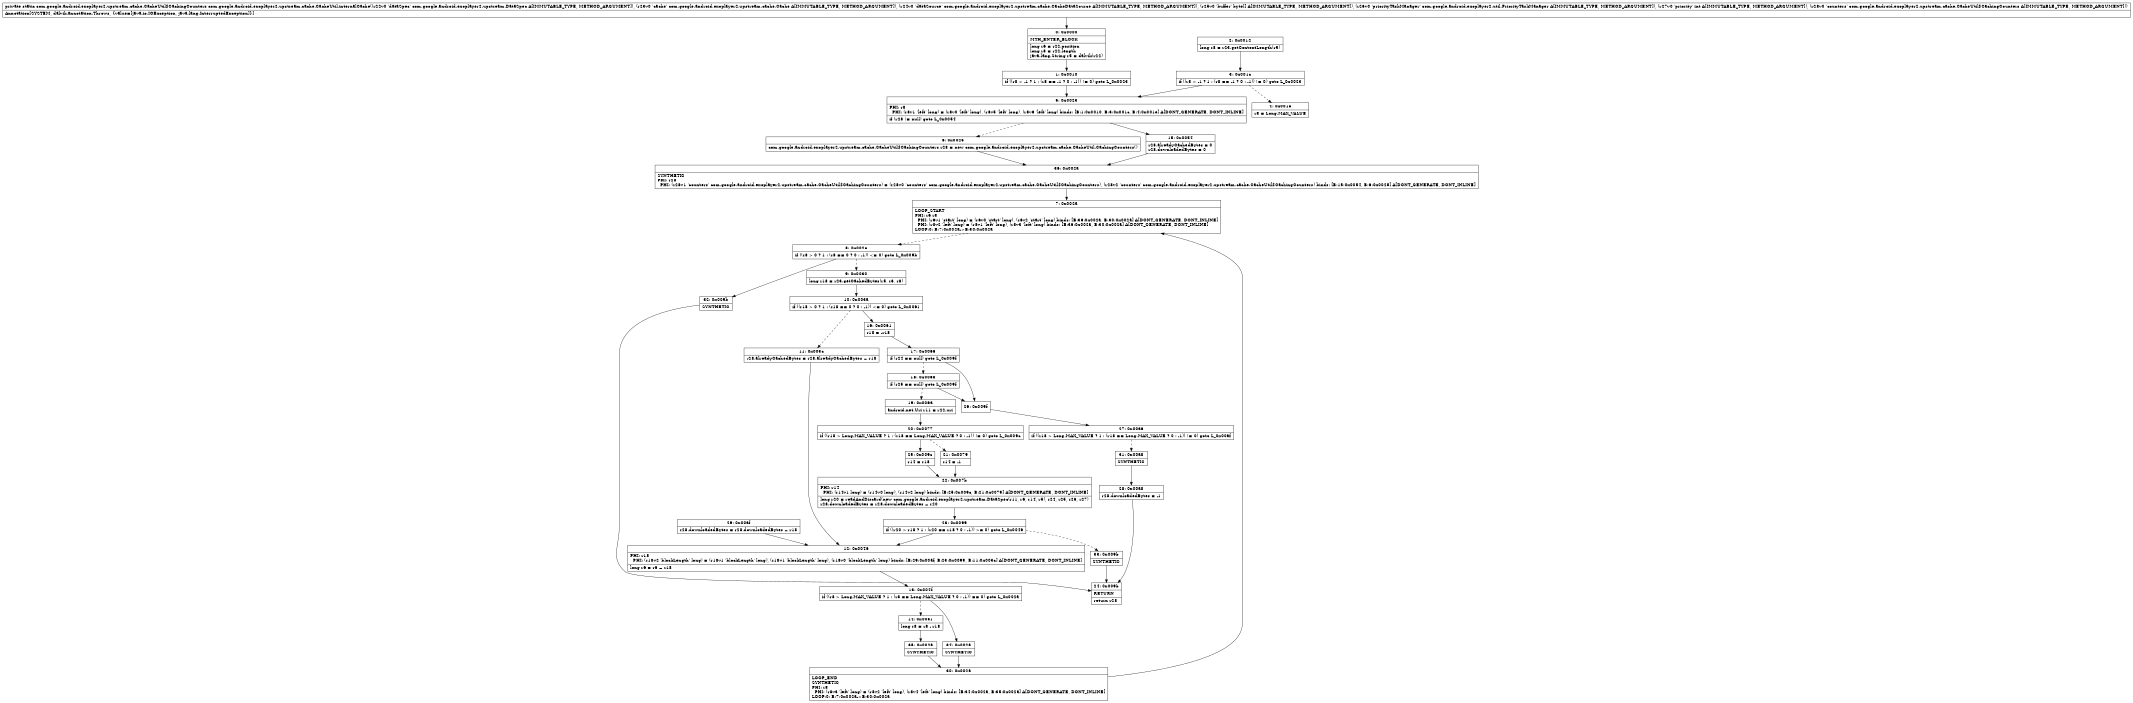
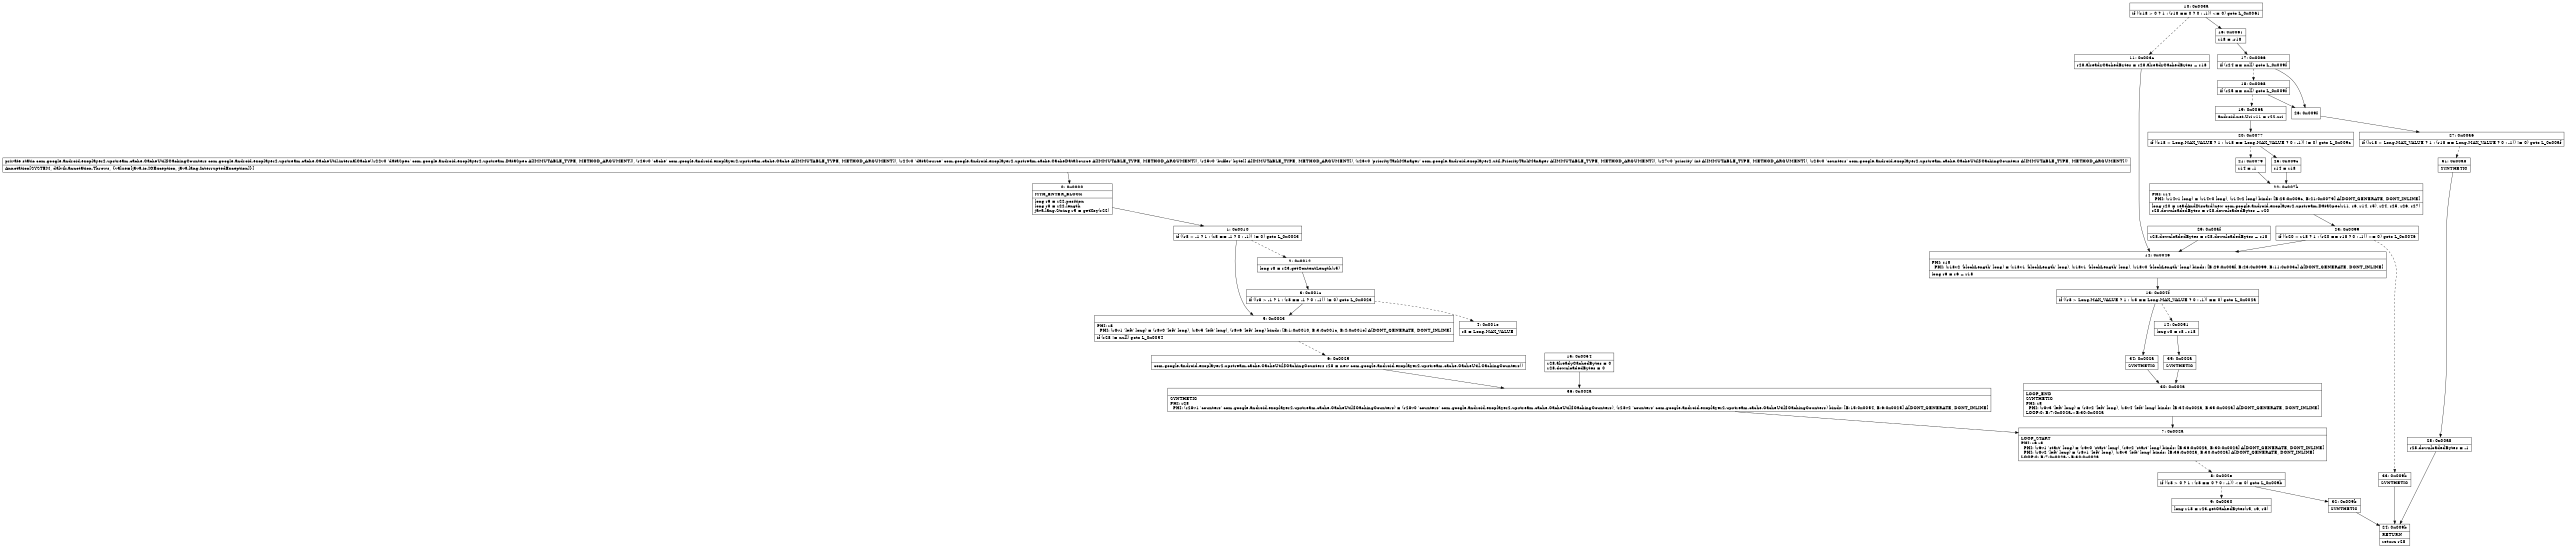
(1067, 56) -> (1072, 211)
(1128, 128) -> none
none -> (1267, 248)
(856, 289) -> none
